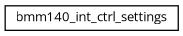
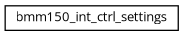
(92, 18) -> (92, 18)
